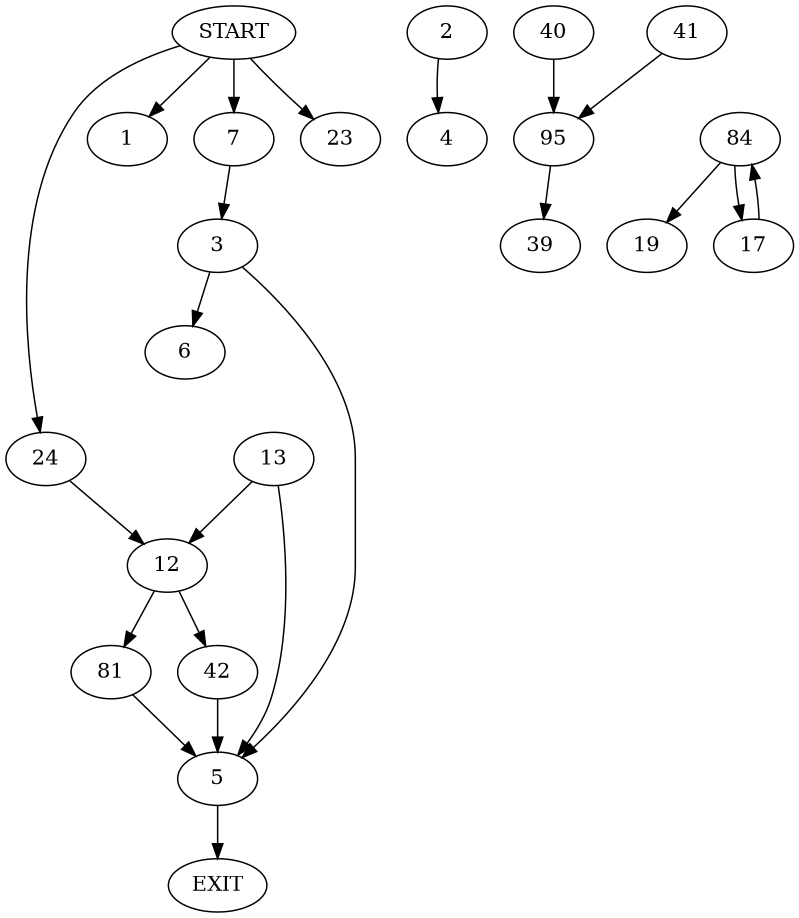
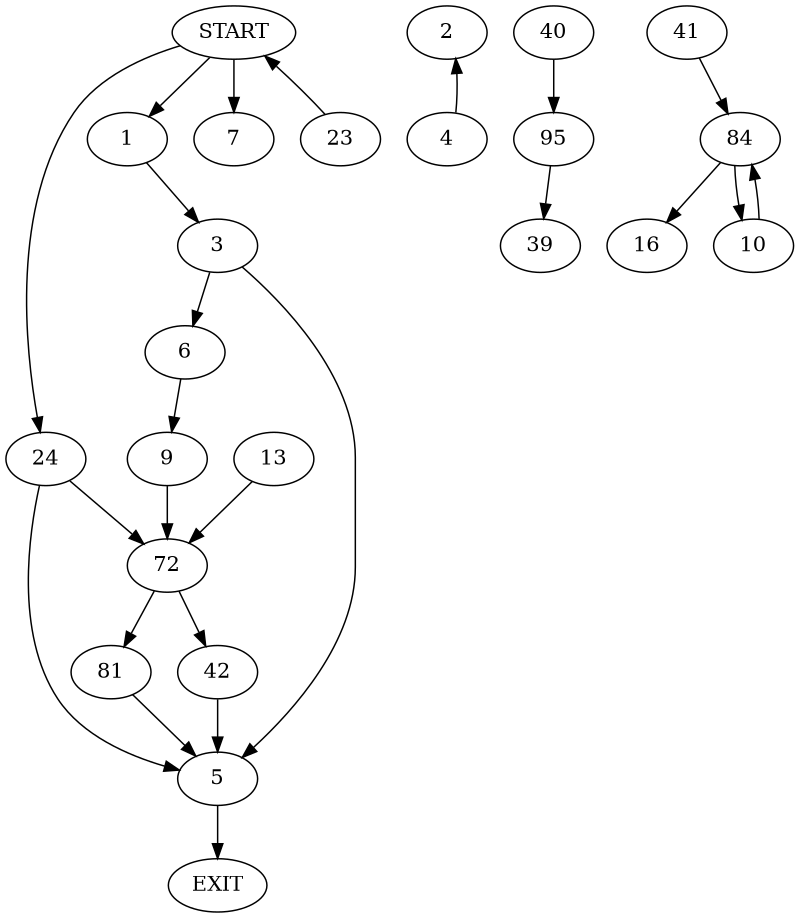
(437, 78) -> (457, 93)
(626, 81) -> (710, 79)
(276, 85) -> (301, 90)
(227, 185) -> (168, 187)
(647, 246) -> (647, 246)
(754, 246) -> (754, 246)
none -> (167, 459)
(167, 566) -> (167, 566)
(285, 618) -> (39, 658)
